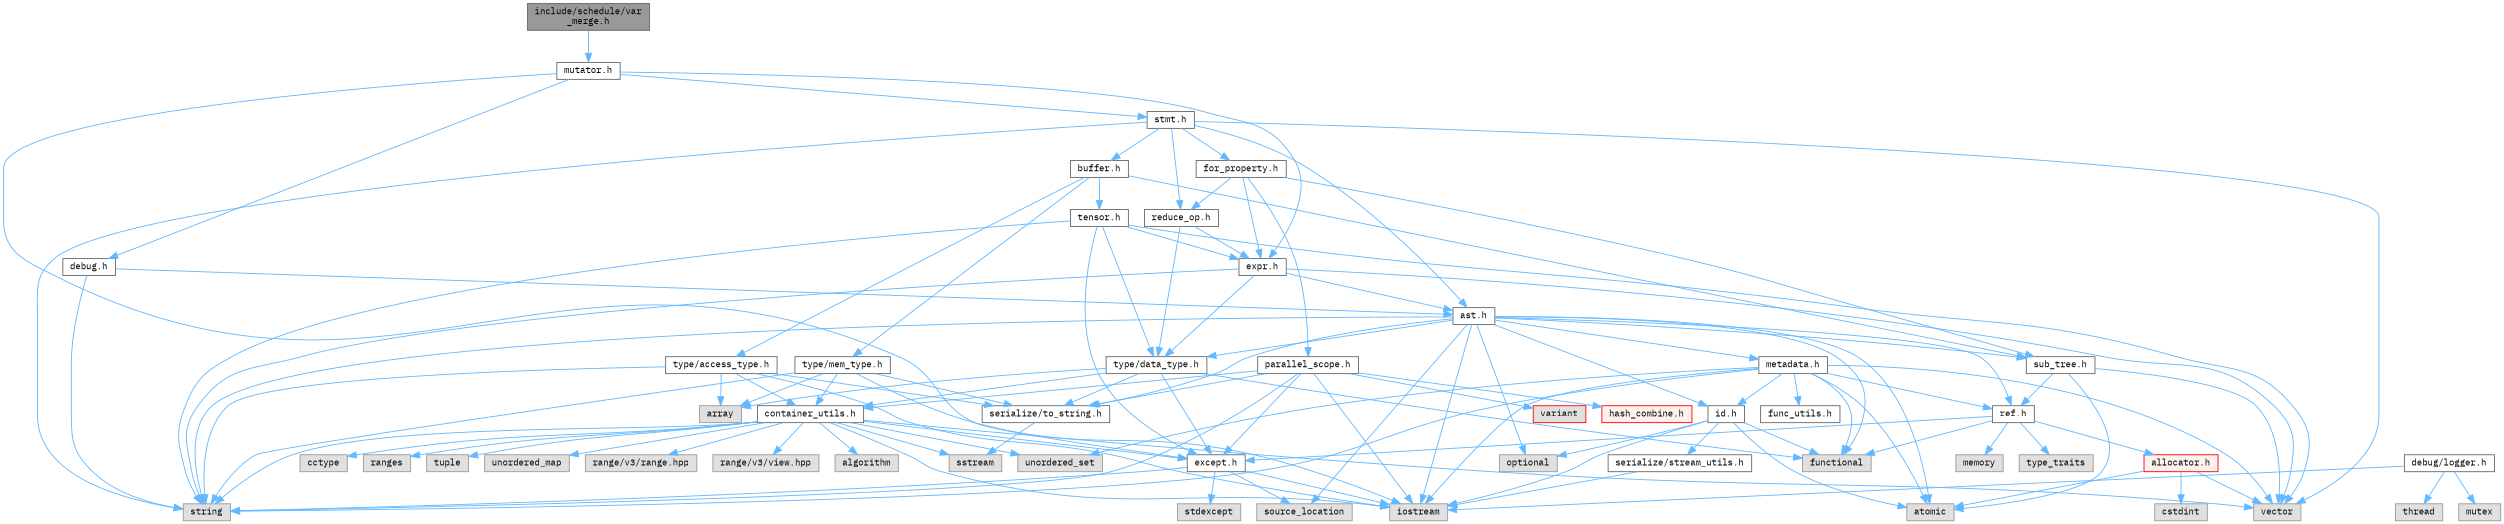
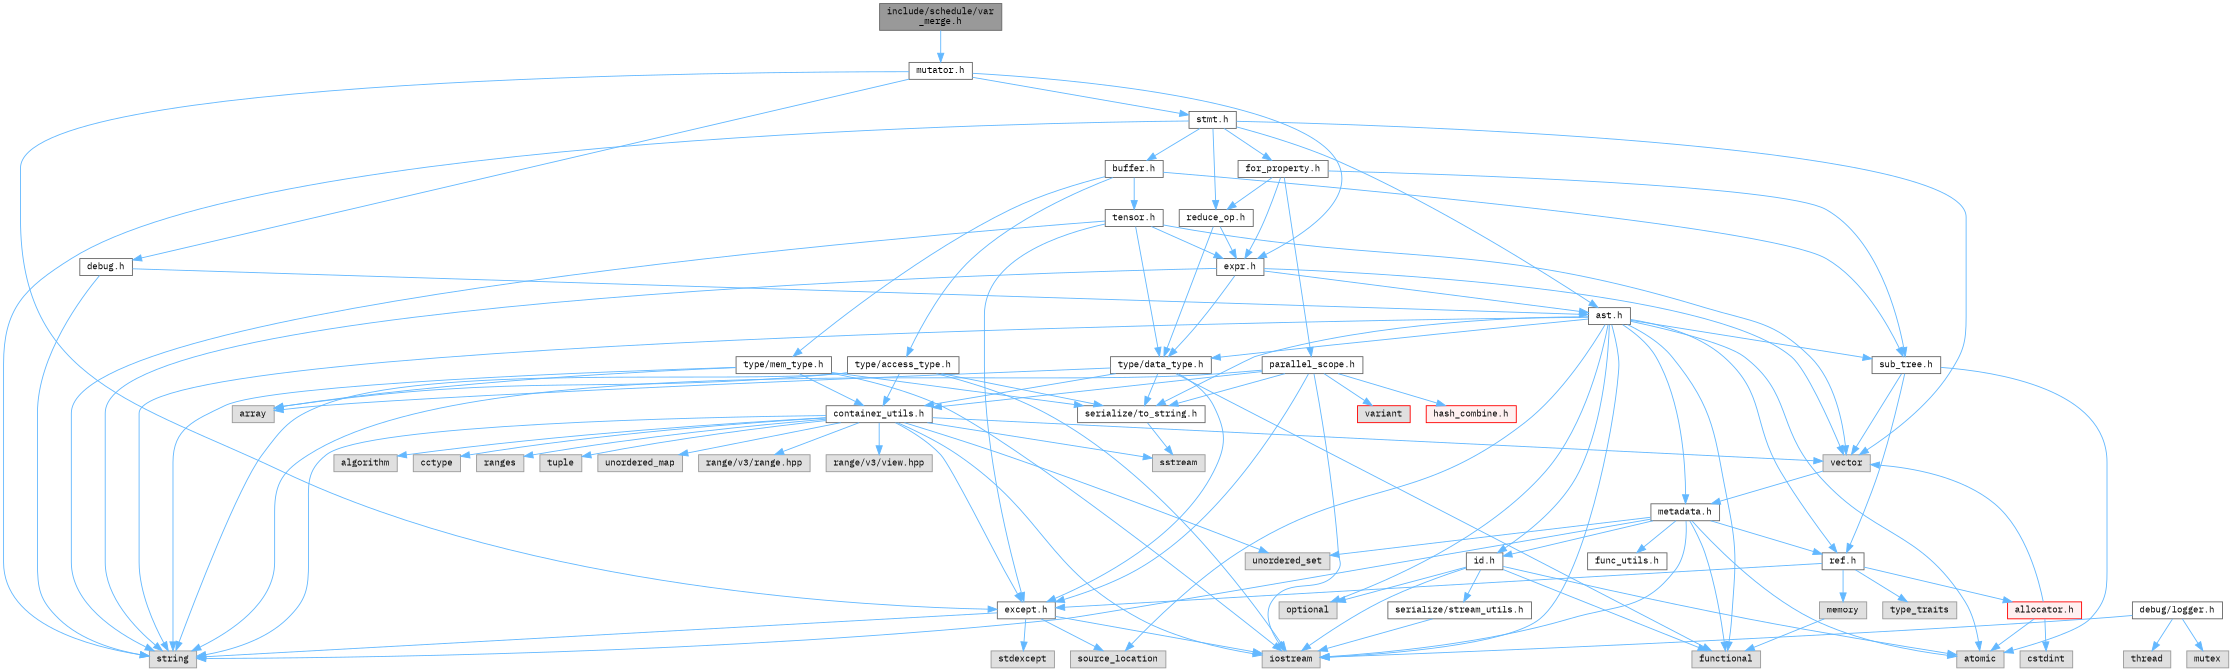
(2061, 391) -> (1771, 486)
(1933, 437) -> (1789, 633)
